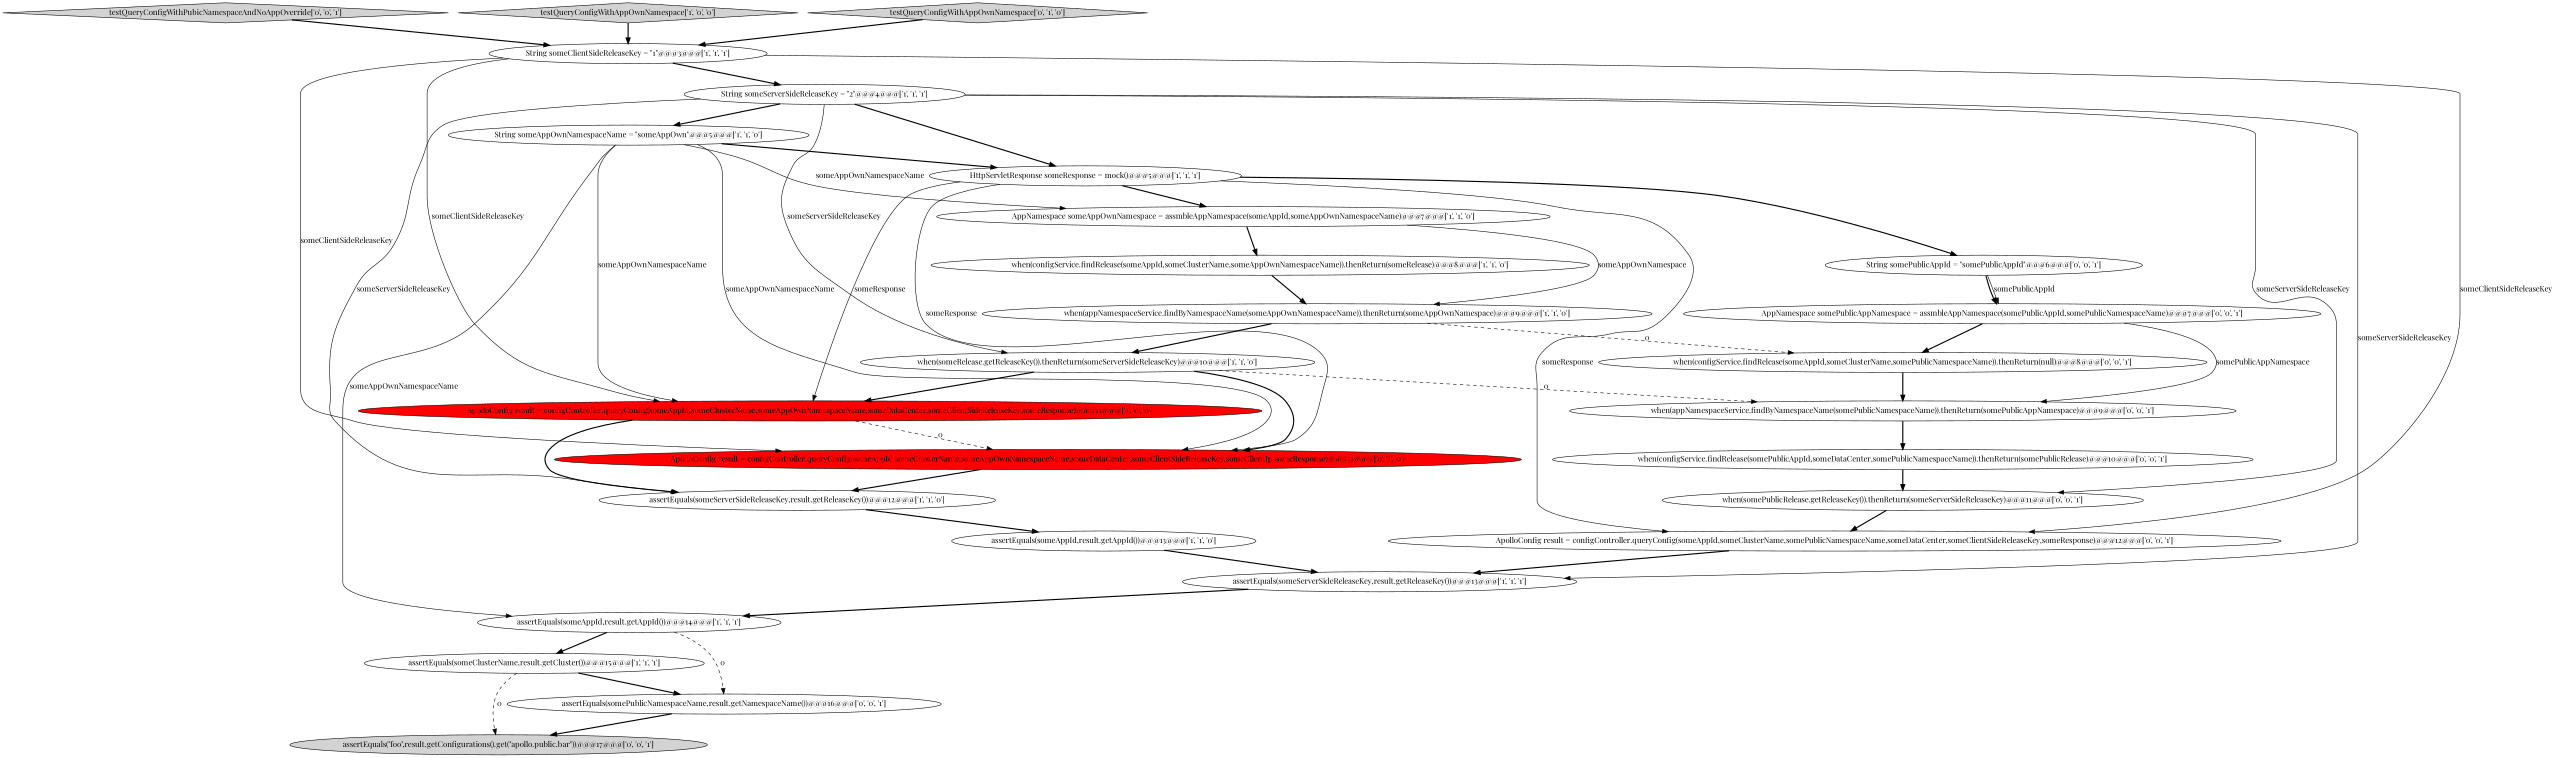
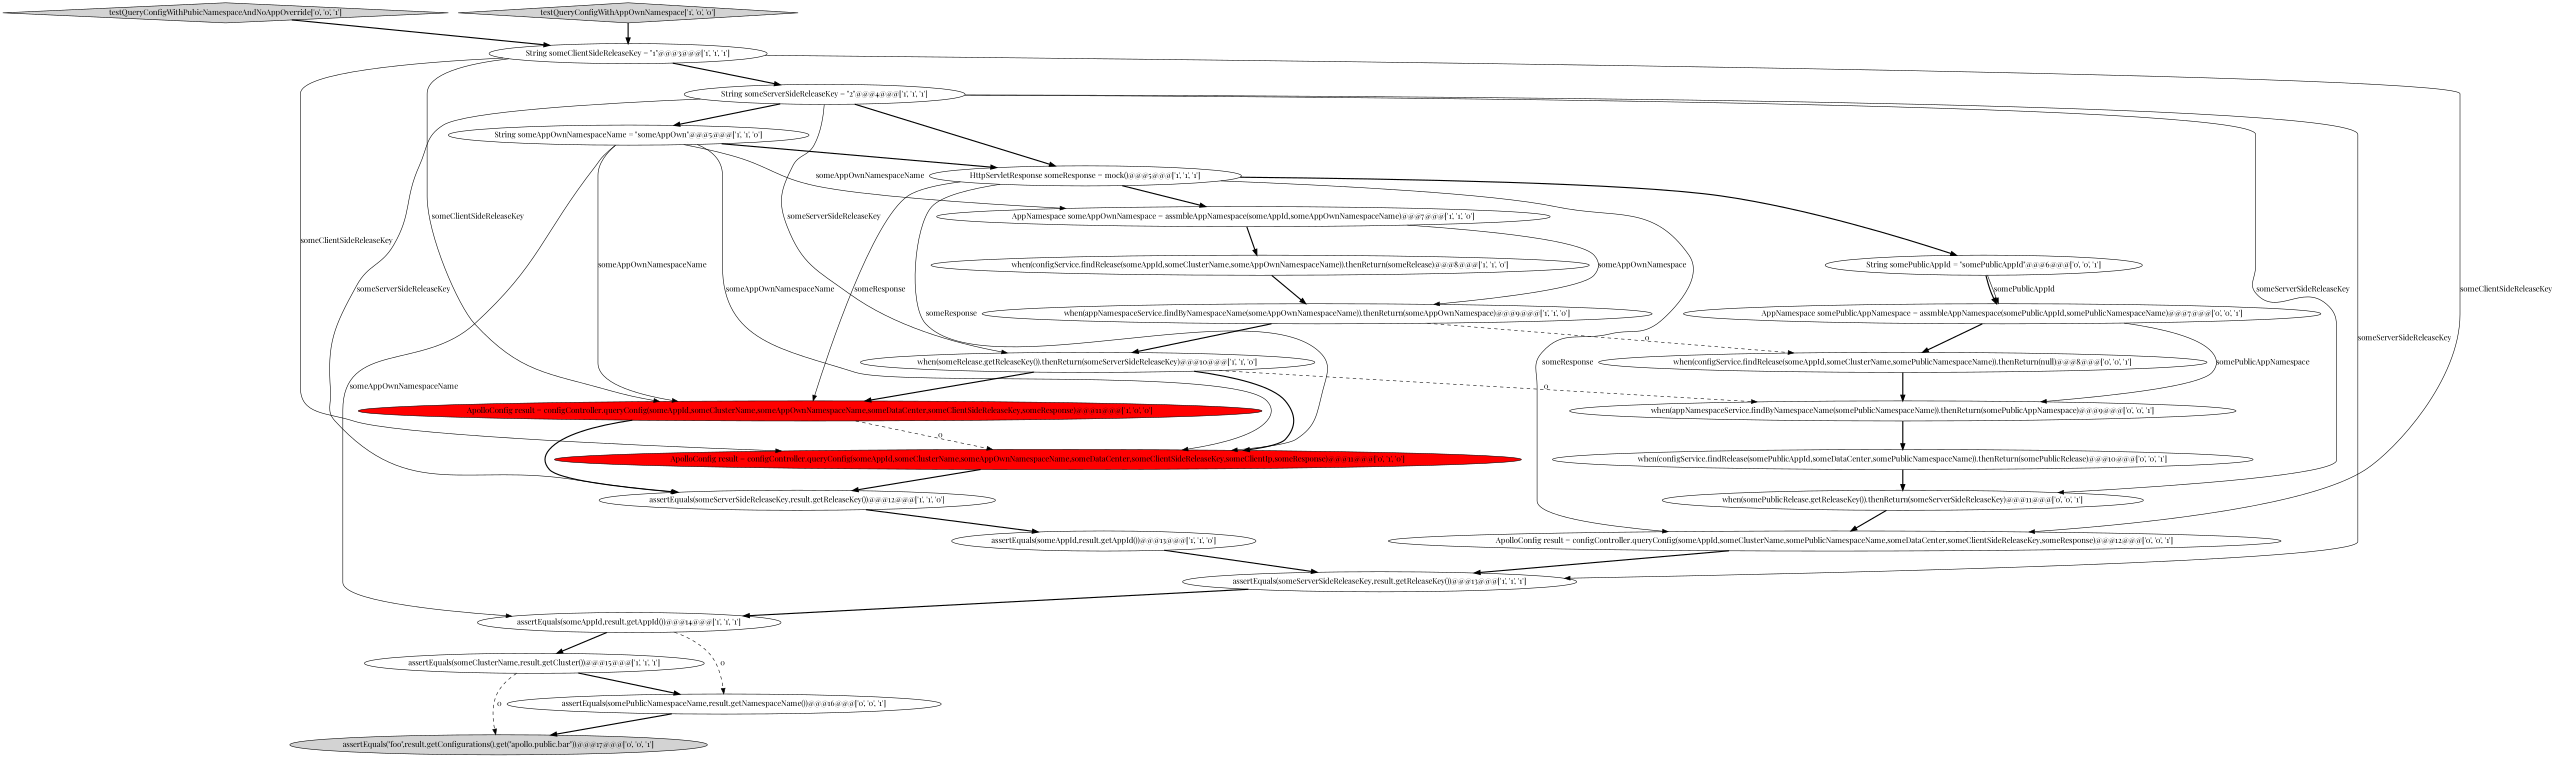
(978, 13) -> none
